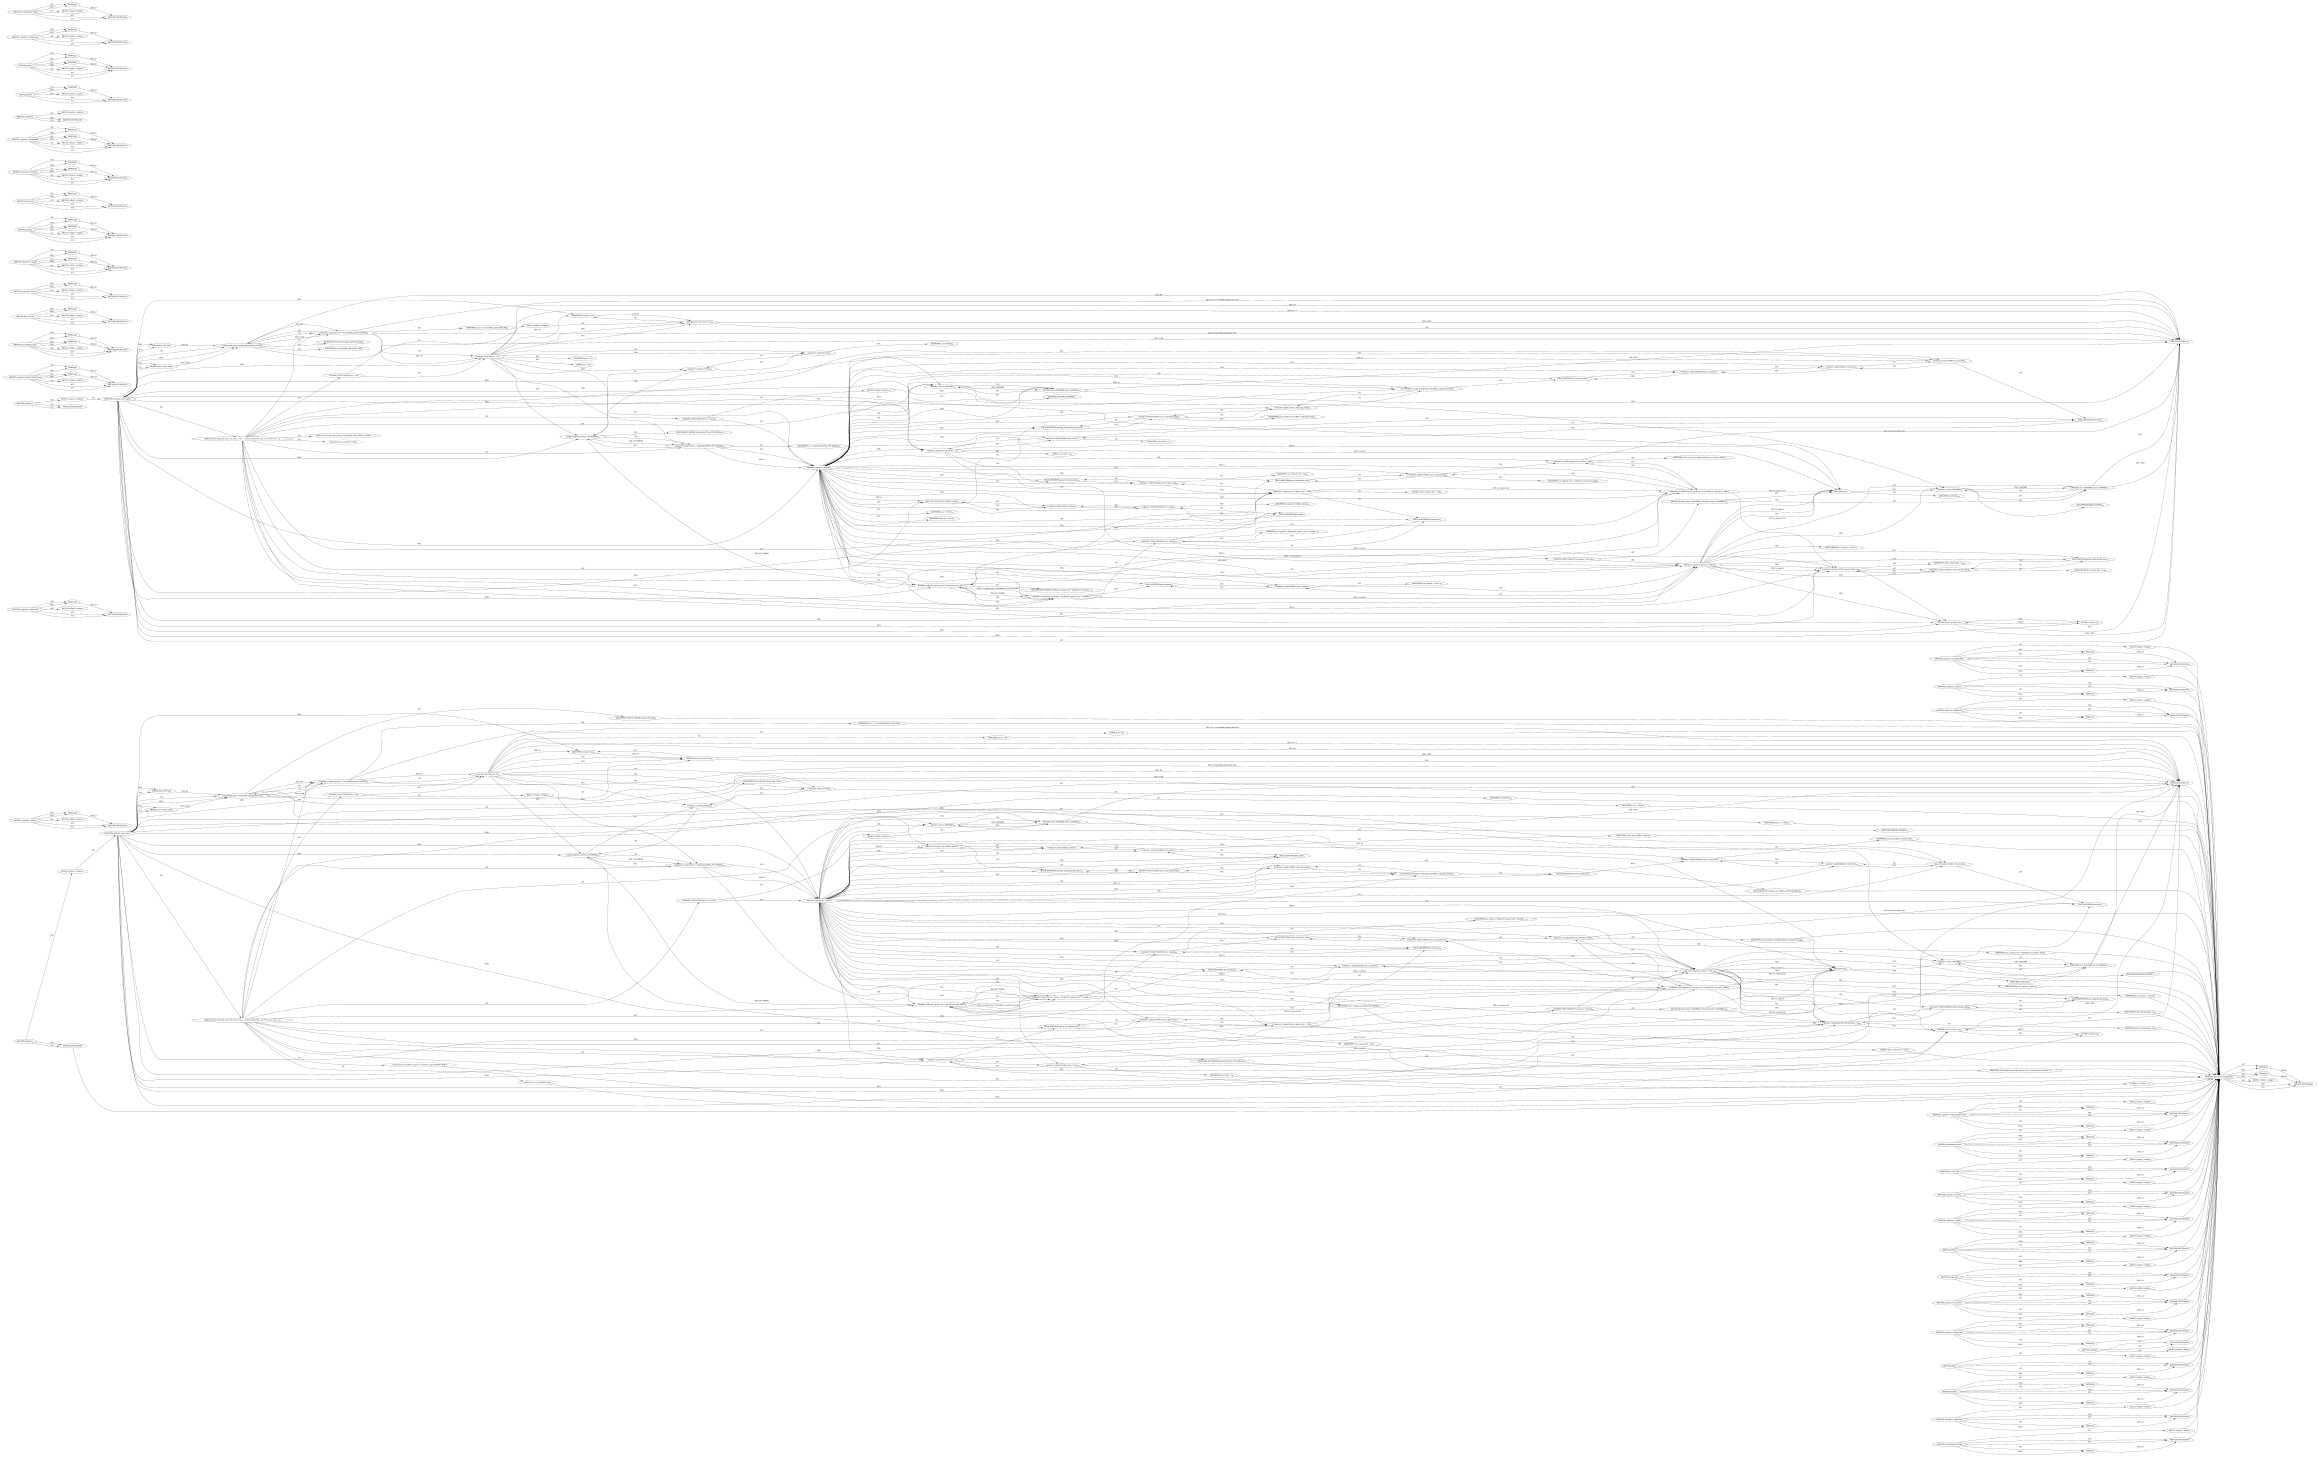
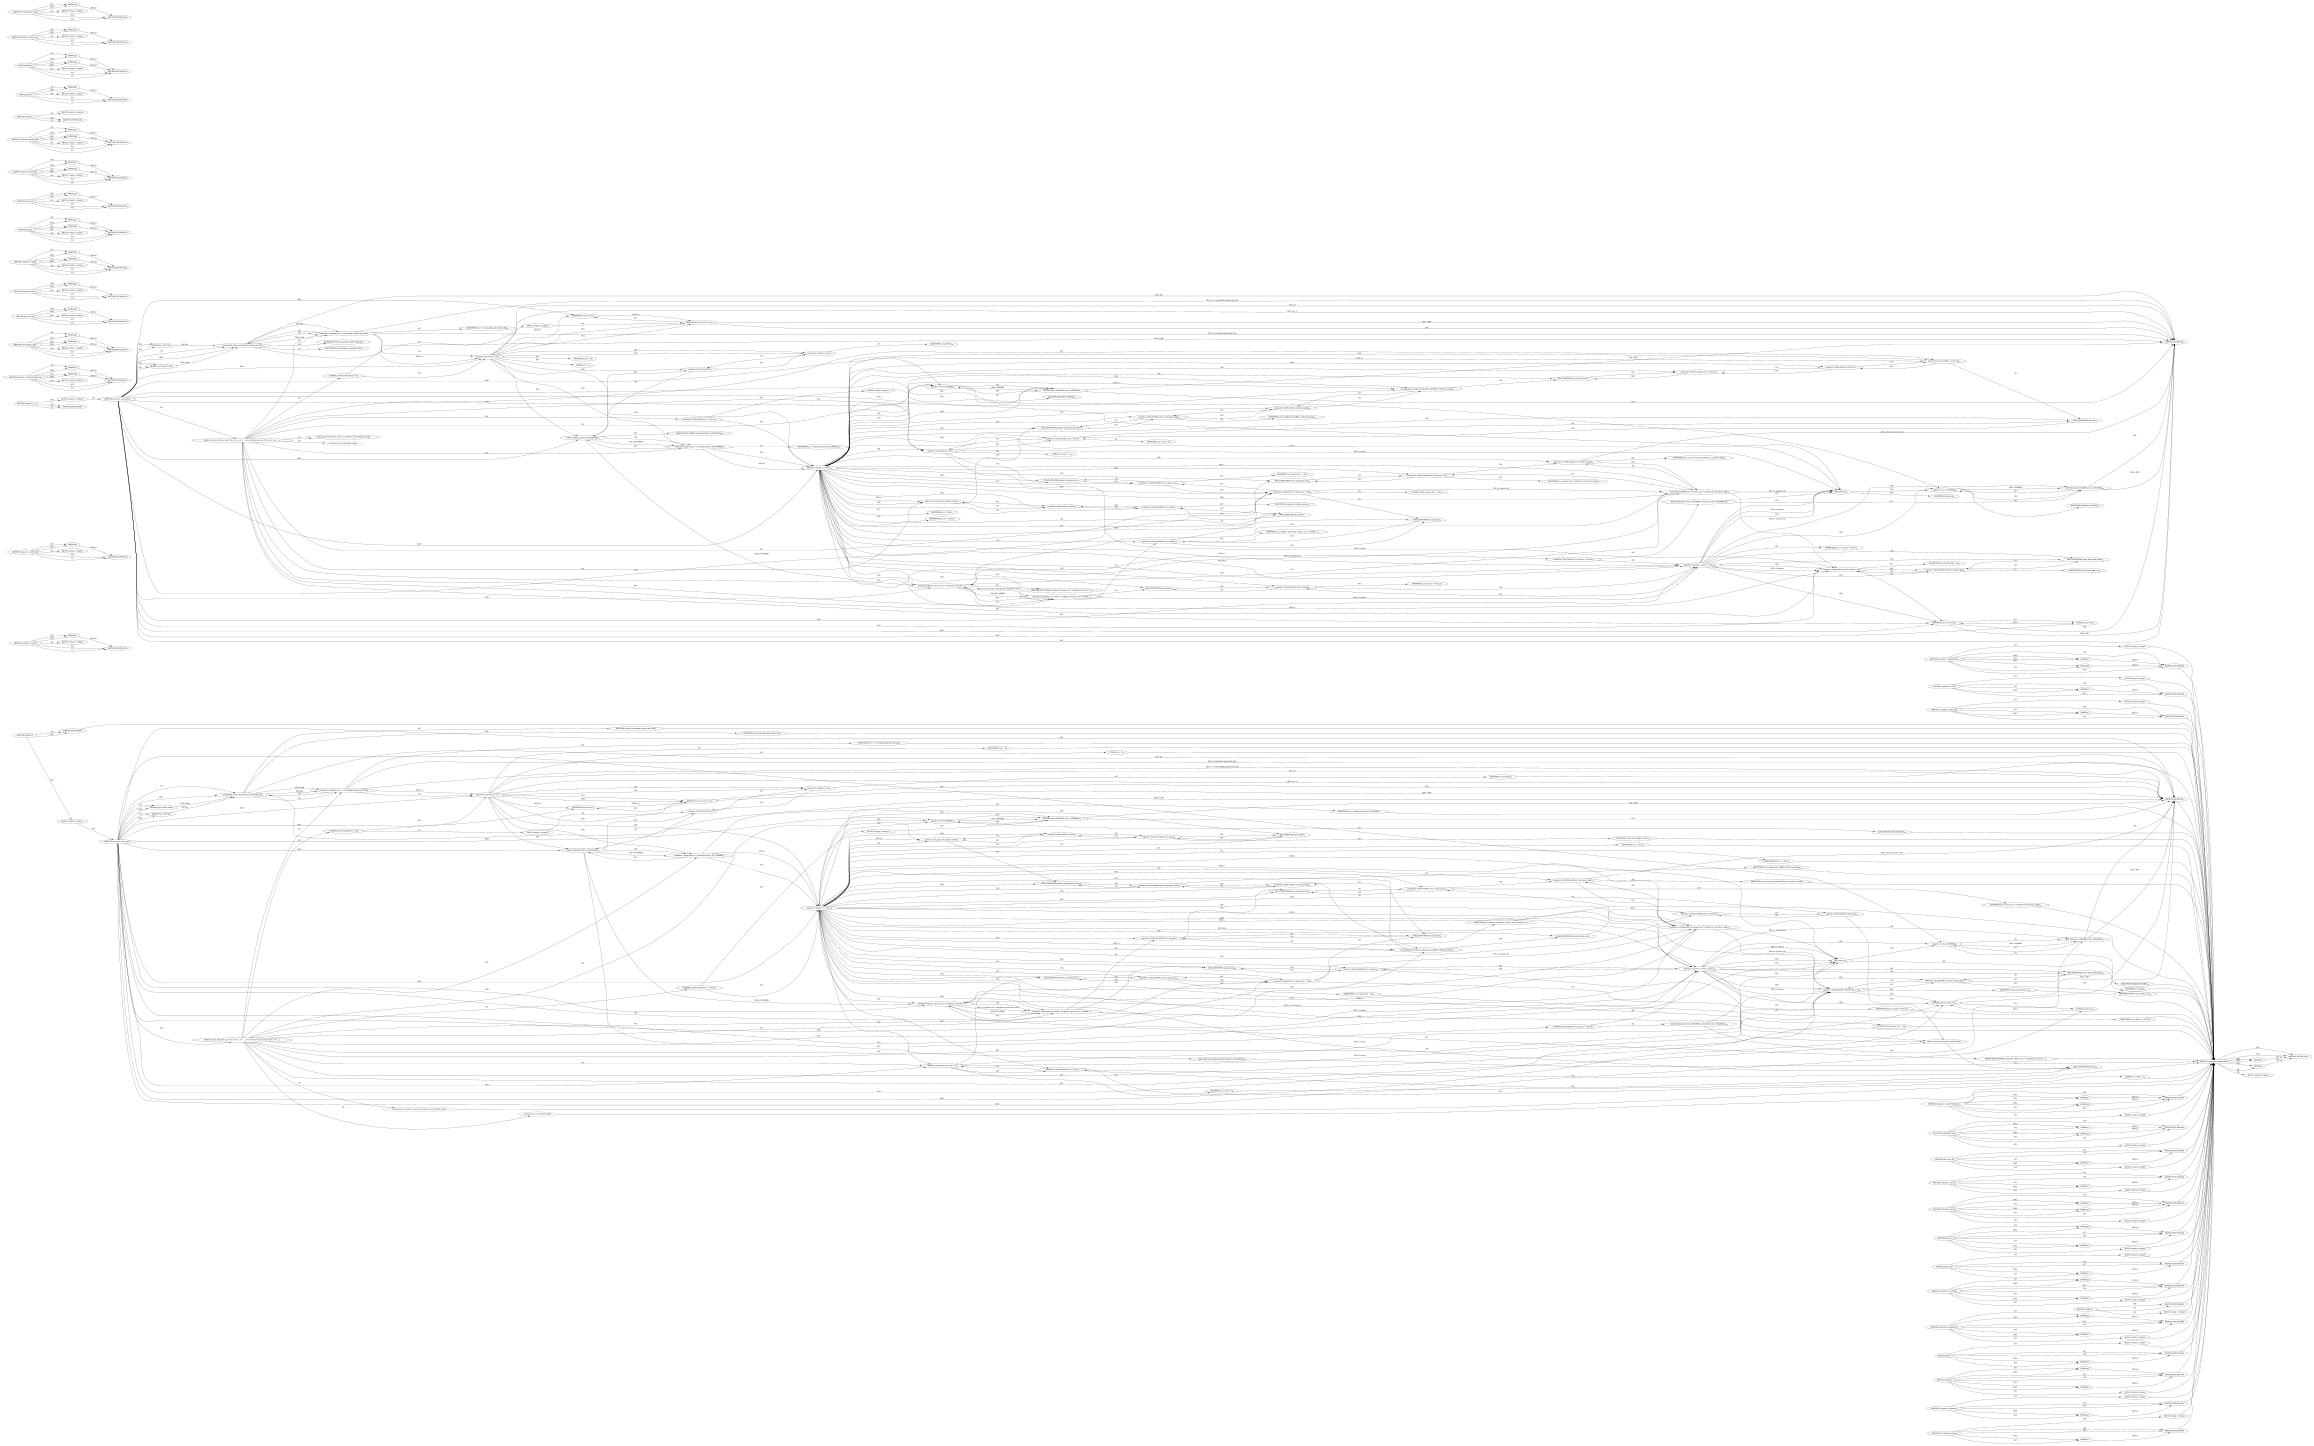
(1895, 839) -> none
(1896, 864) -> none
